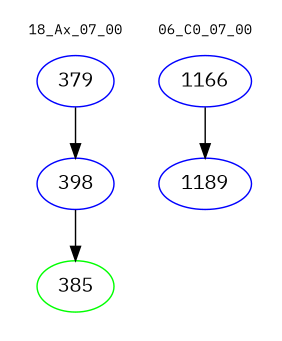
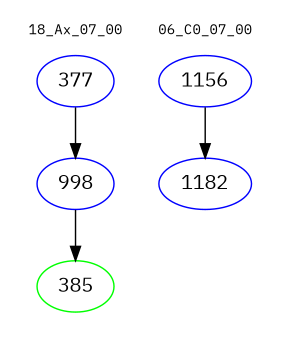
(76, 81) -> (76, 81)
(205, 81) -> (205, 81)
(76, 184) -> (76, 184)
(205, 184) -> (205, 184)
